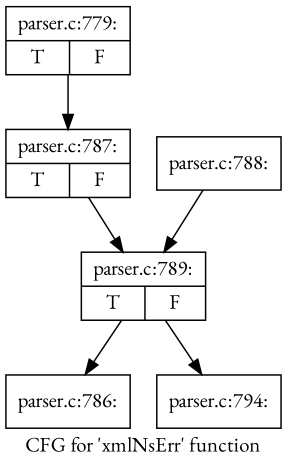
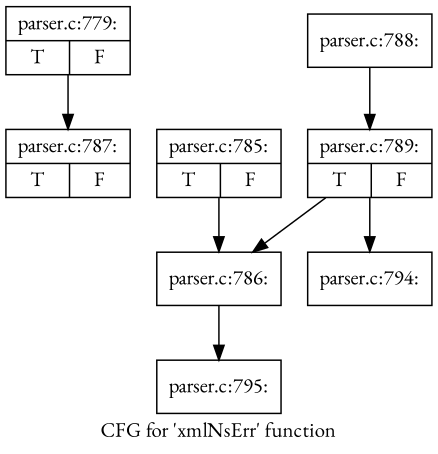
none -> (219, 163)
(102, 218) -> none
none -> (219, 387)
